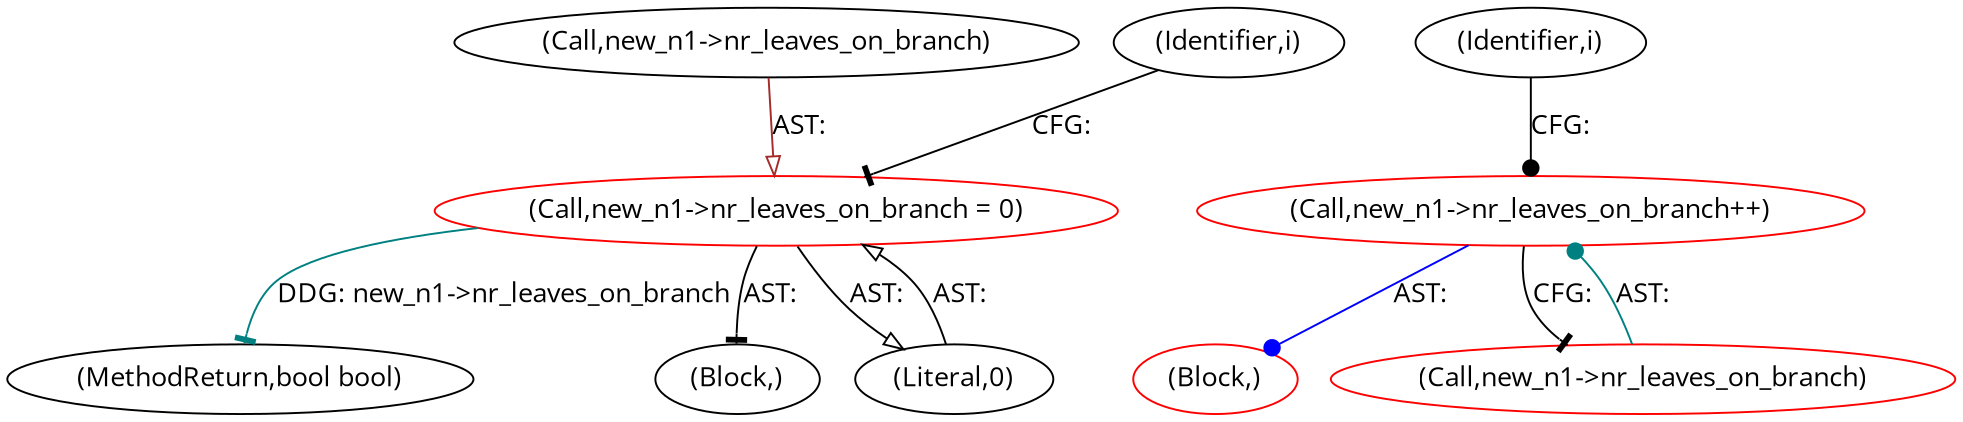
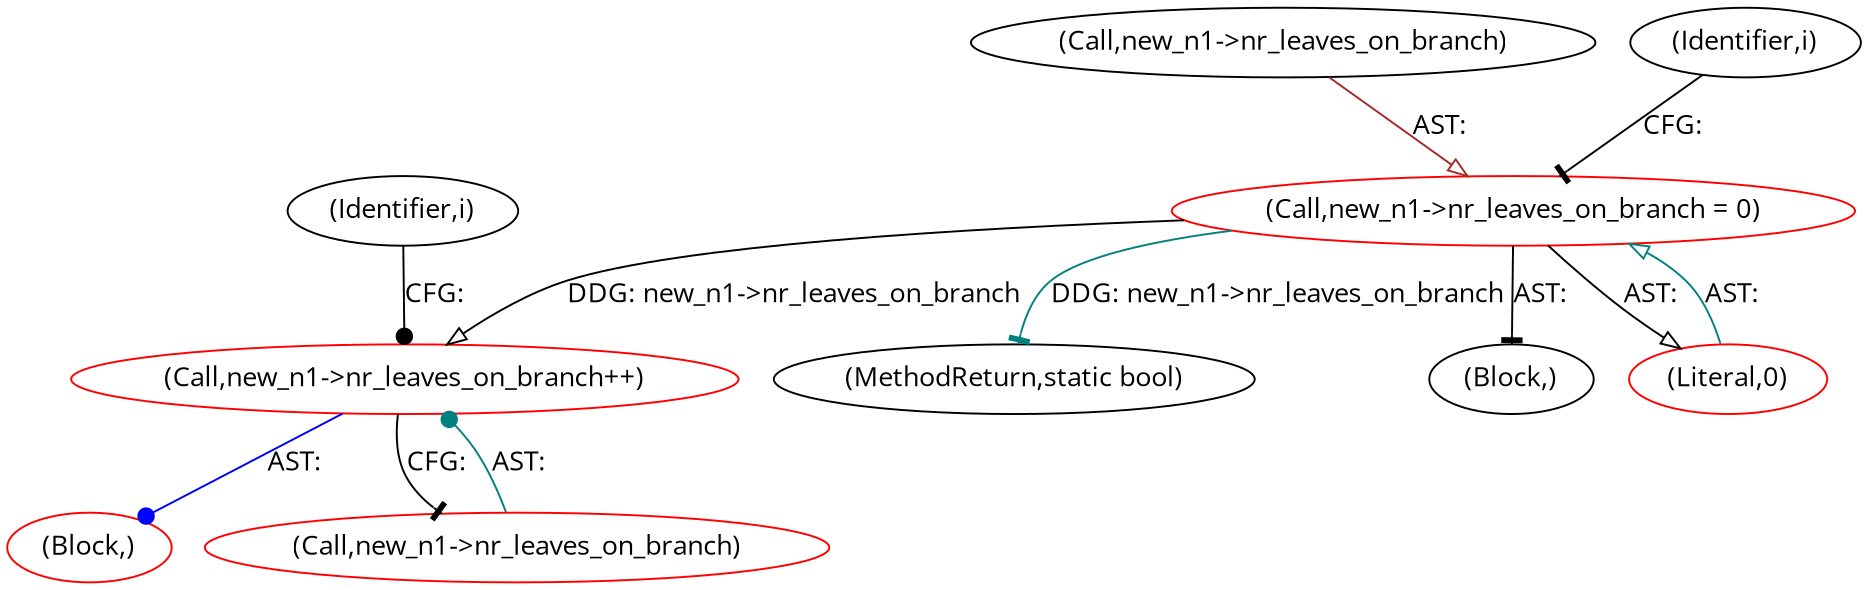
none -> (816, 242)
(922, 293) -> (1694, 290)
(240, 379) -> (1014, 379)
(954, 379) -> (1728, 379)
